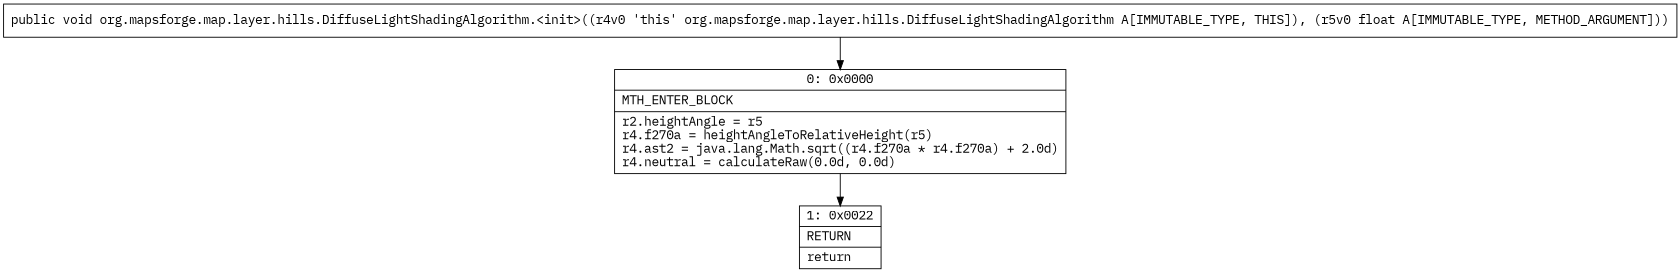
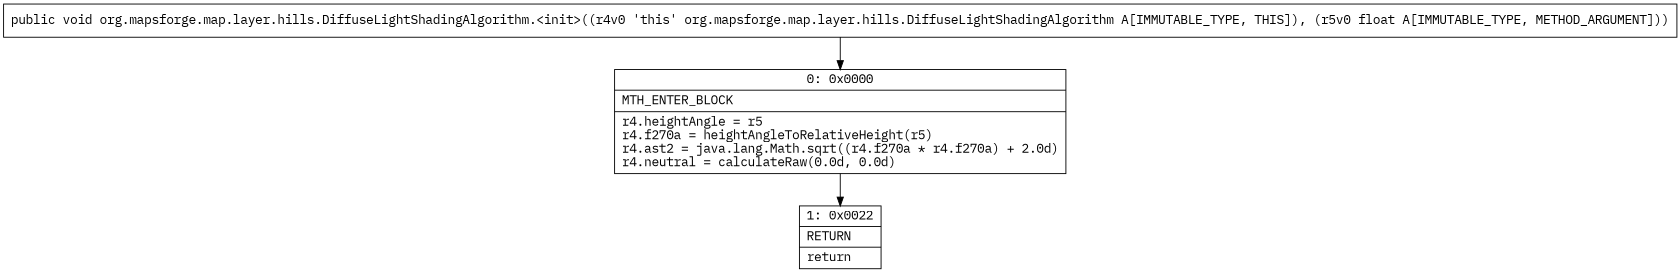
(692, 122) -> (692, 122)
